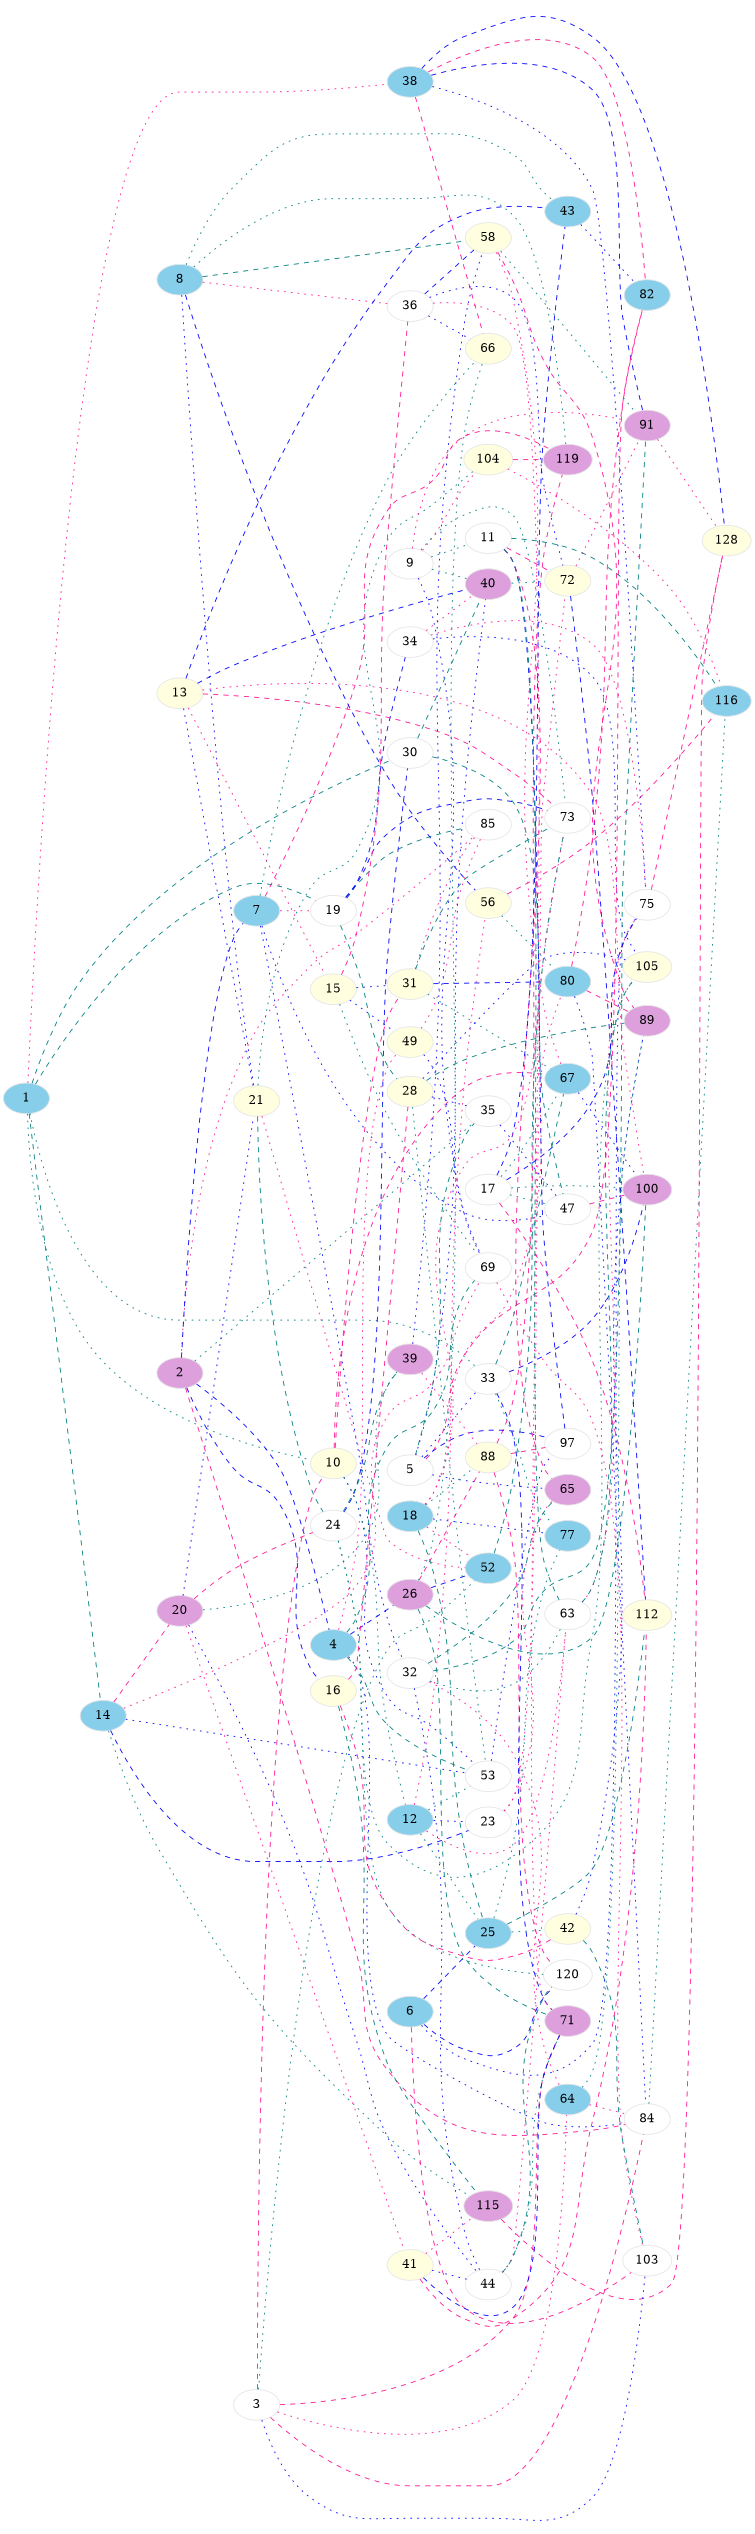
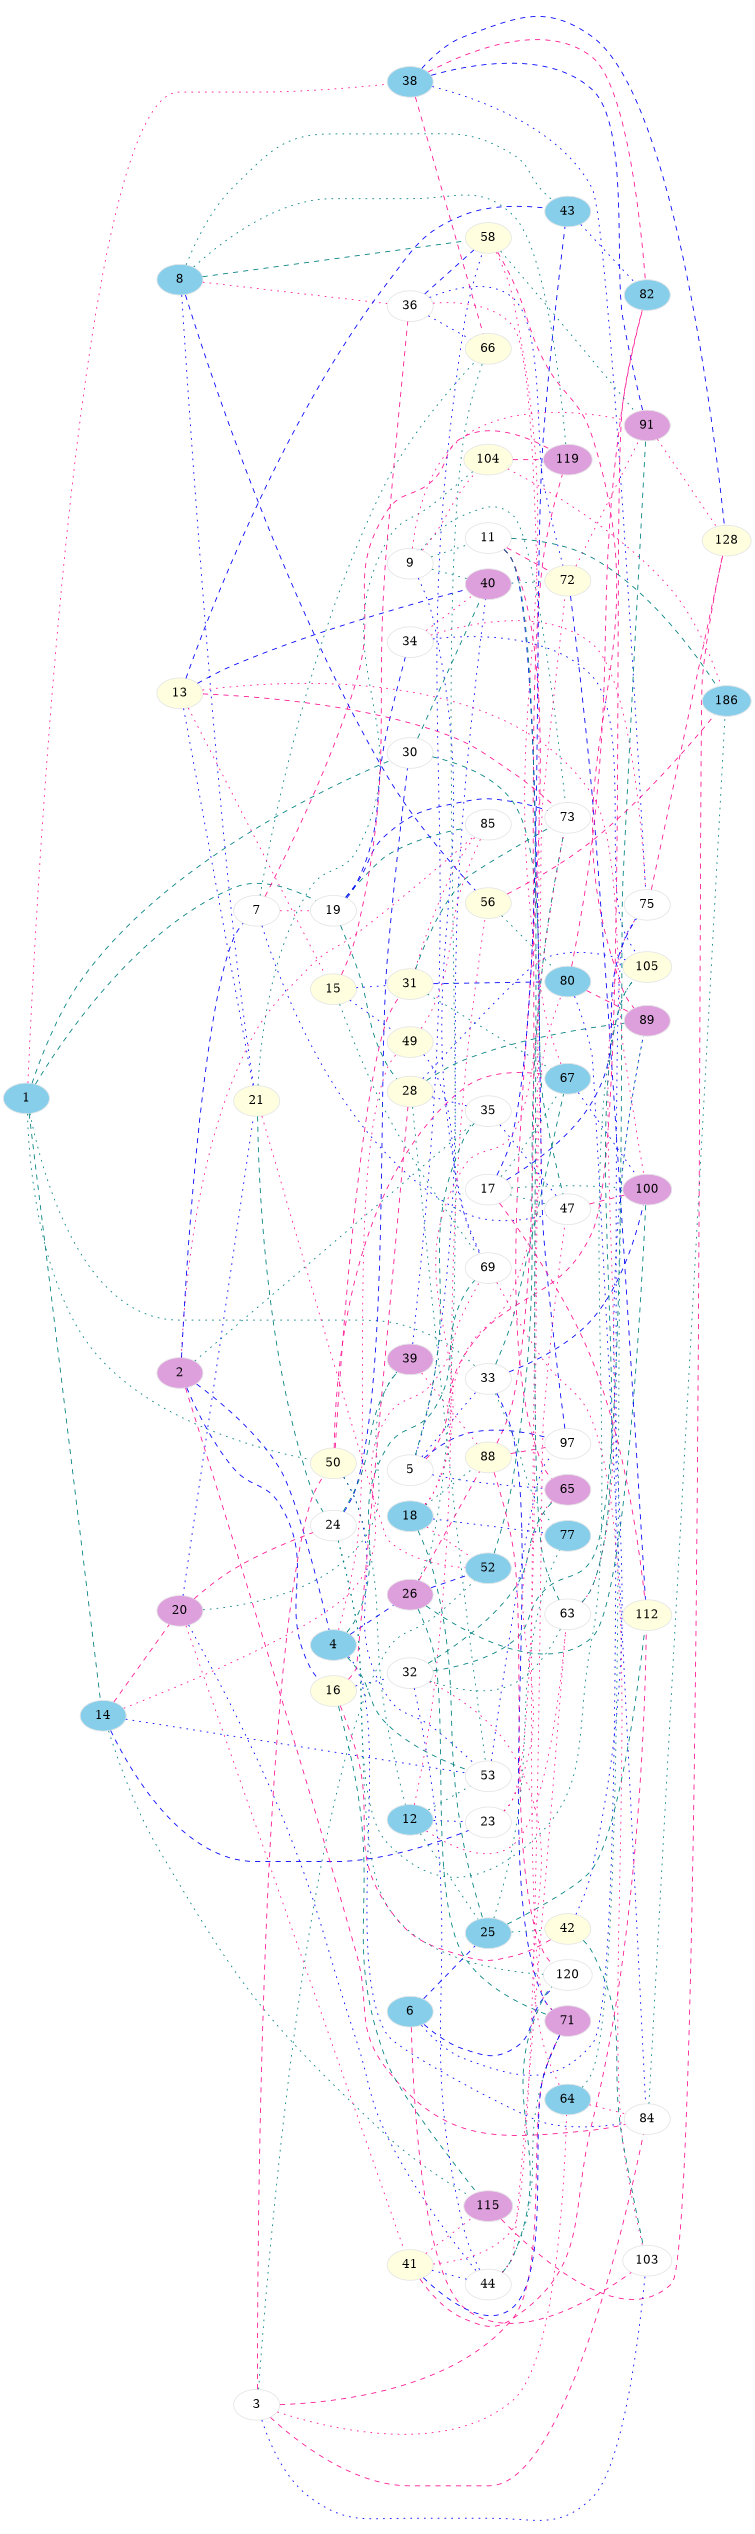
(727, 701) -> (727, 701)
(257, 911) -> (257, 911)
(330, 1293) -> (372, 1682)
(333, 1463) -> (333, 1463)
none -> (538, 1771)
